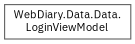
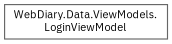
(68, 22) -> (86, 22)
